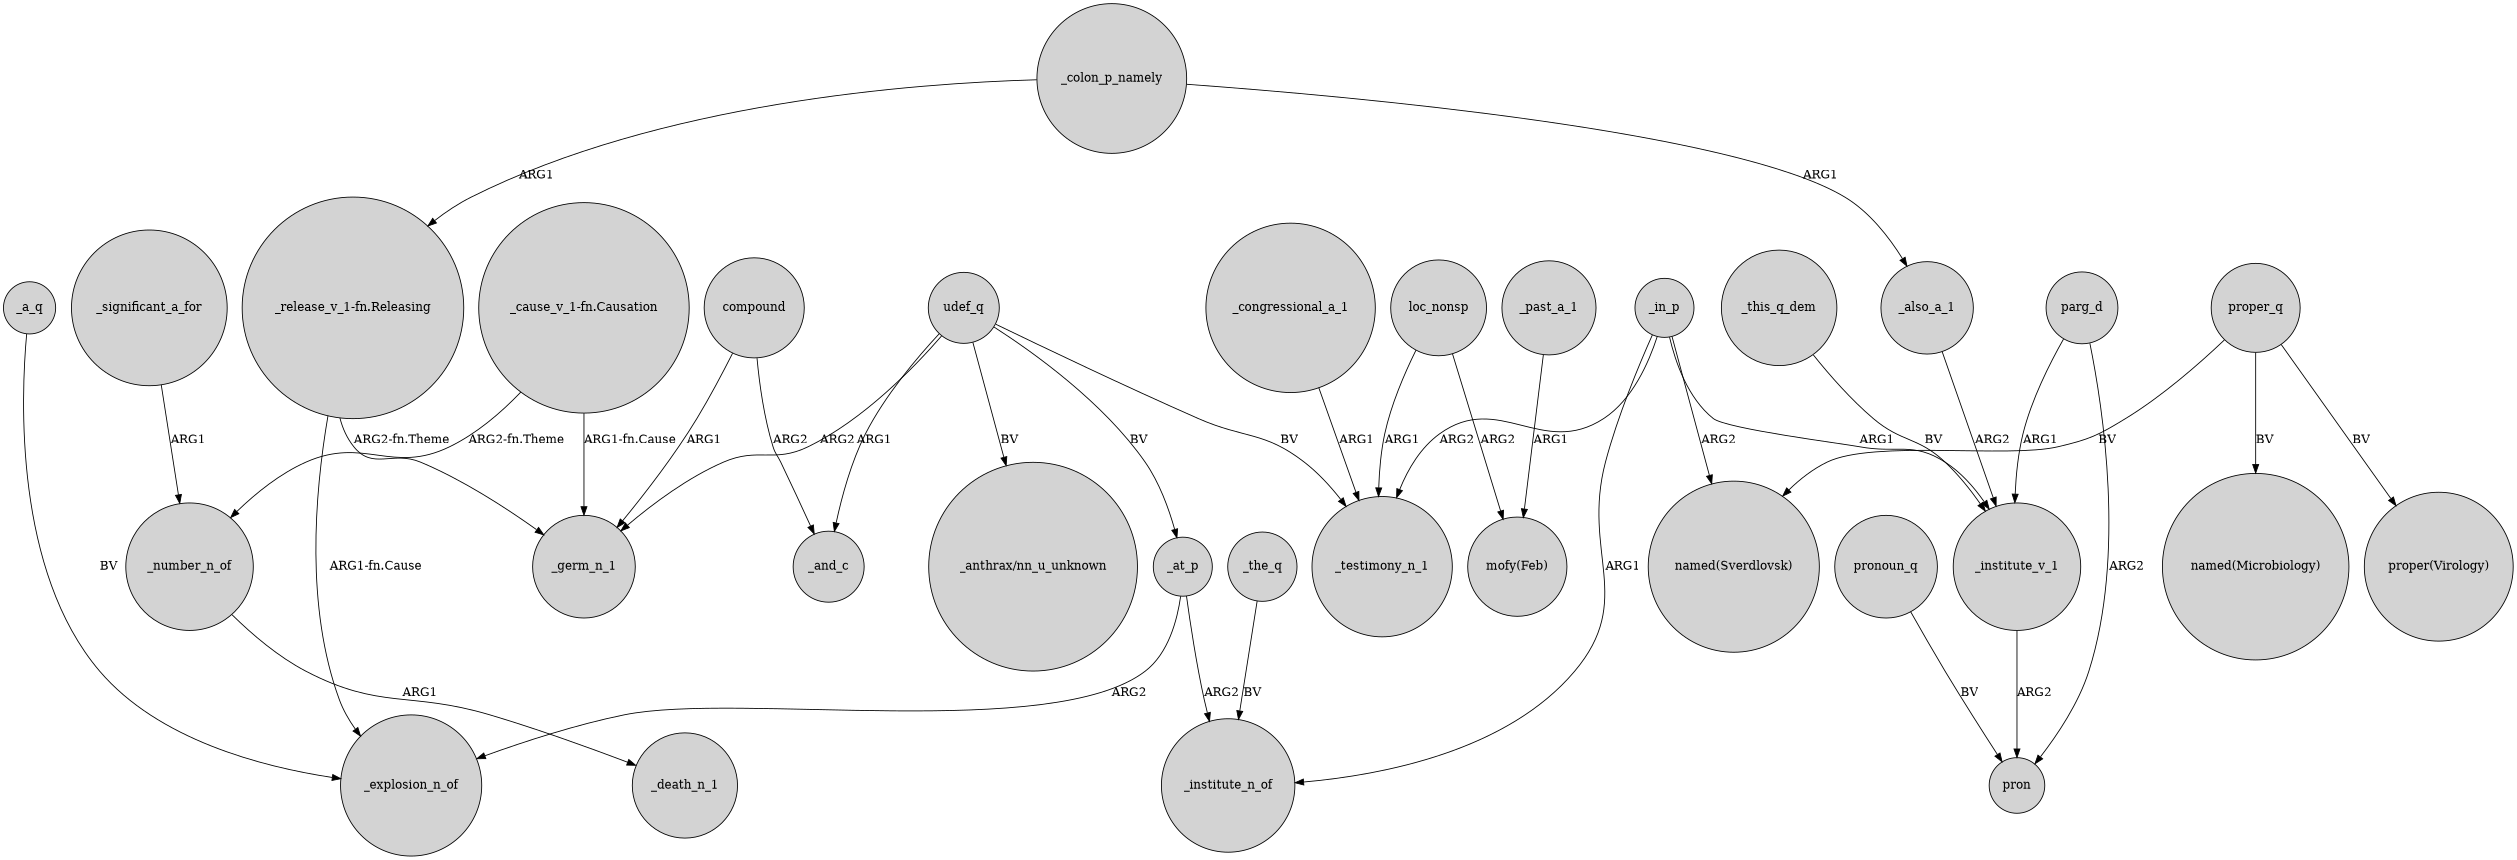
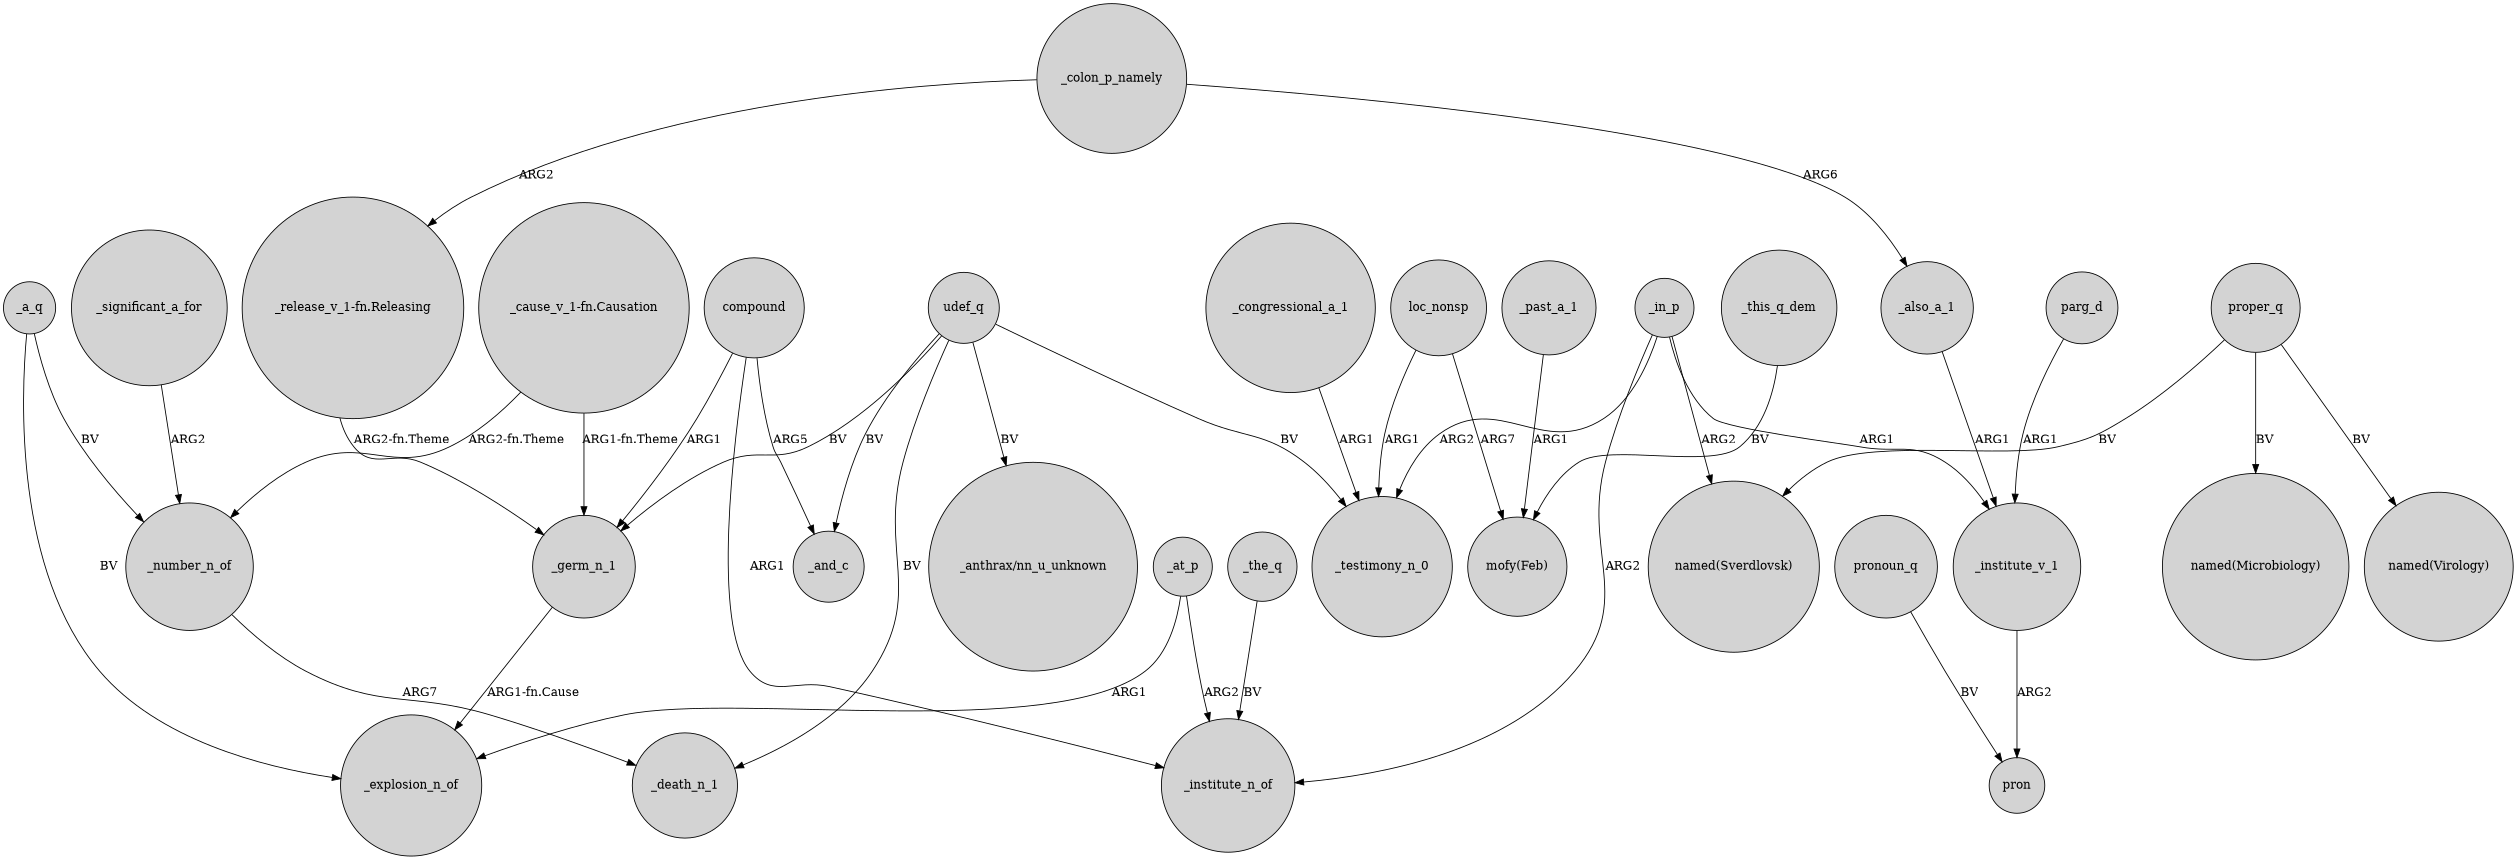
(536, 175) -> (536, 175)
(1821, 175) -> (1821, 175)
(1103, 413) -> (898, 585)
none -> (72, 432)
(1895, 433) -> (1672, 456)
(188, 440) -> (188, 440)
(630, 440) -> (630, 440)
(791, 440) -> (791, 440)
(838, 440) -> (838, 440)
(874, 440) -> (874, 440)
(1498, 440) -> (1498, 440)
(1993, 440) -> (1993, 440)
(2108, 557) -> none
(1382, 567) -> (1382, 567)
(1623, 567) -> (1623, 567)
(2439, 567) -> (2439, 567)
(317, 575) -> (506, 665)
none -> (796, 686)
(420, 693) -> (420, 693)
(1129, 693) -> (1129, 693)
